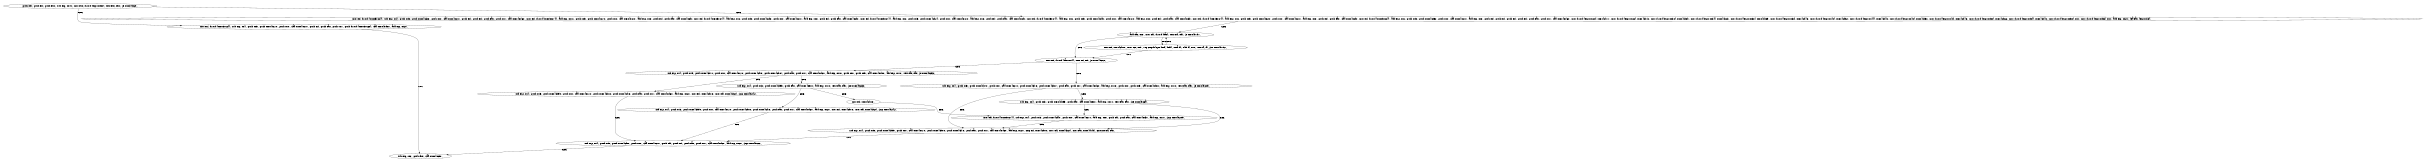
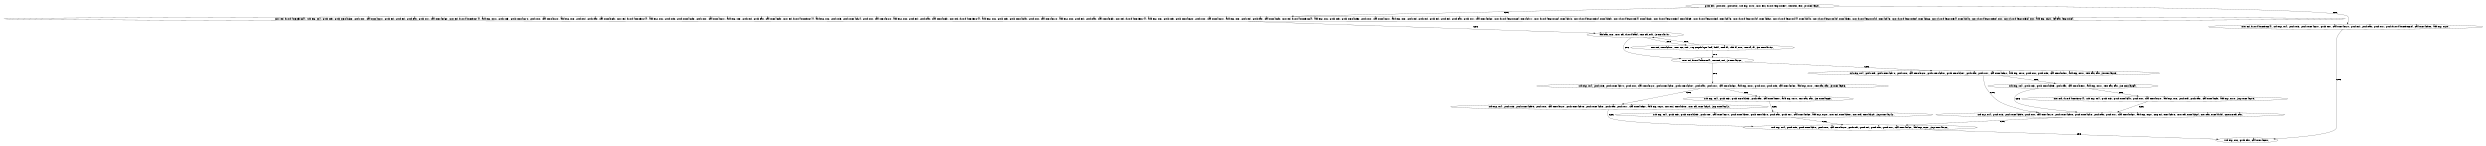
(863, 102) -> none
